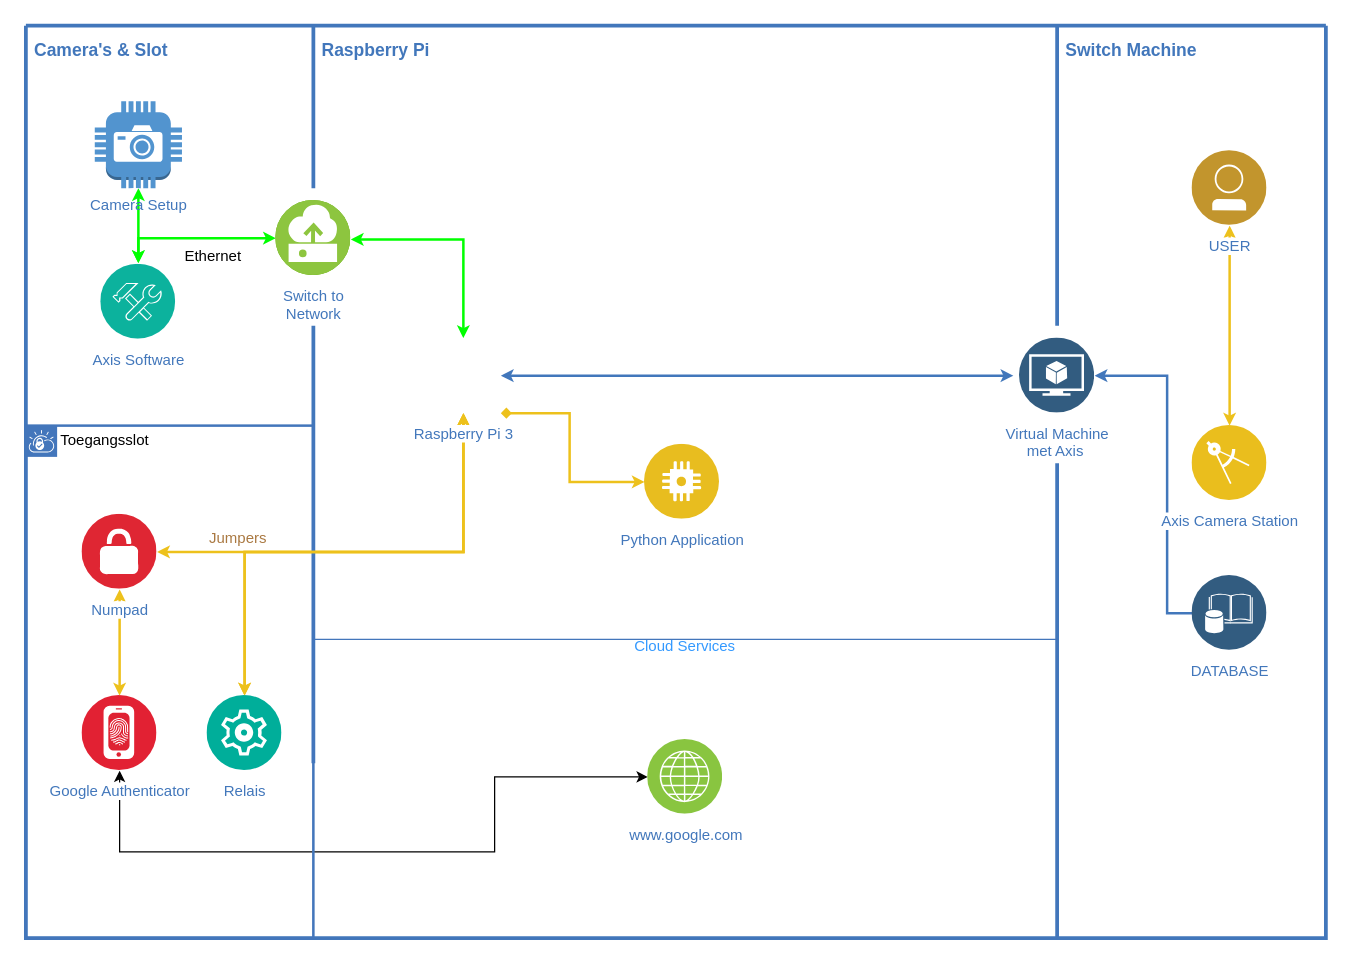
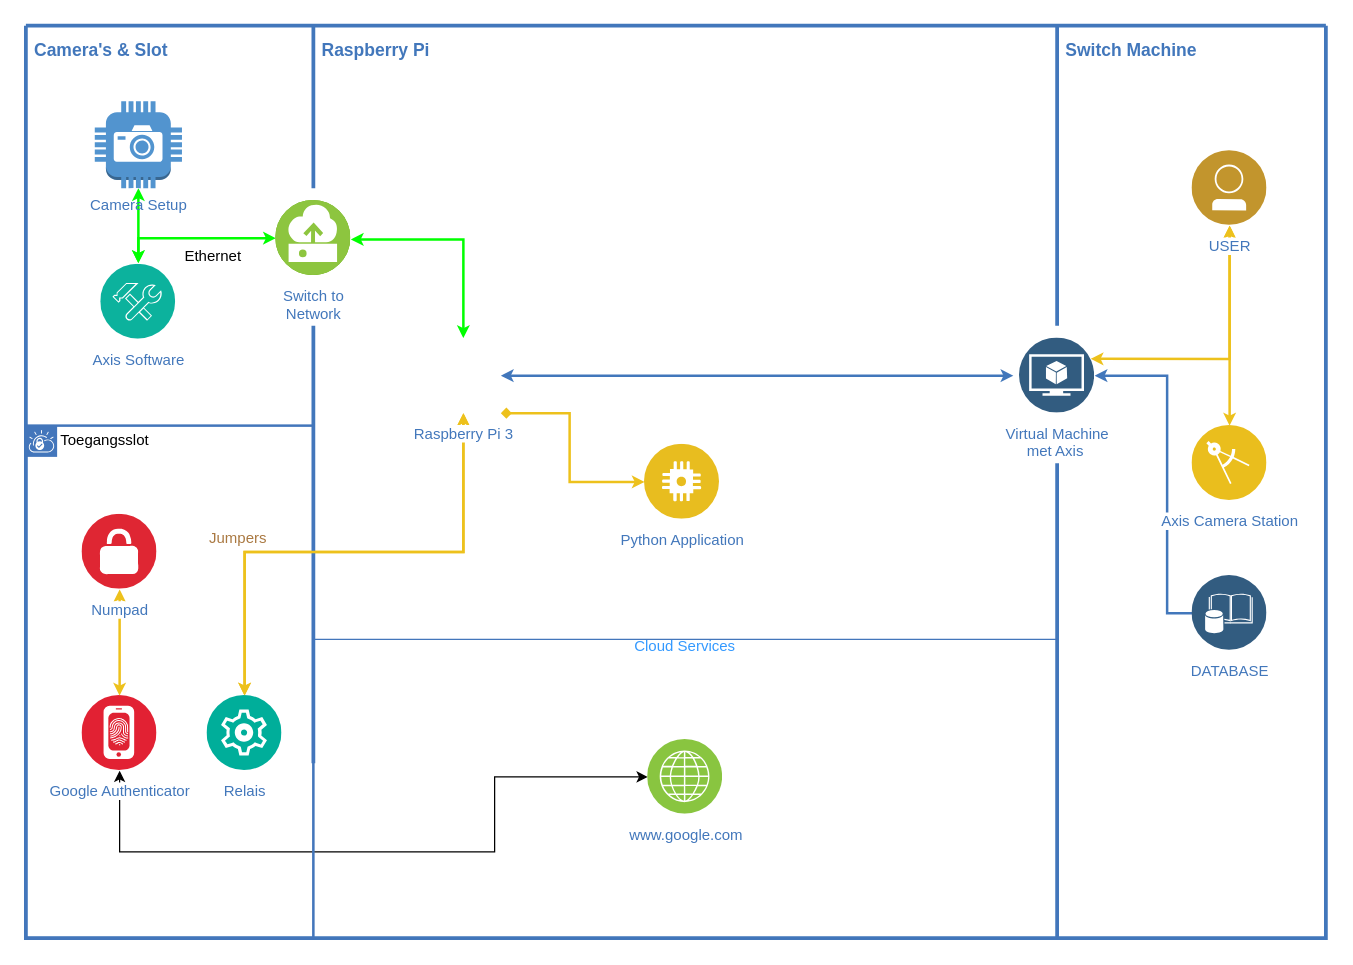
none -> (1163, 359)
(202, 552) -> none
